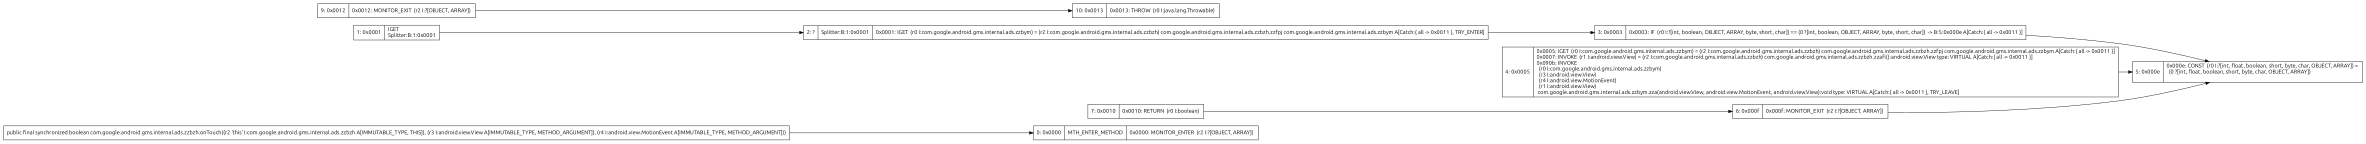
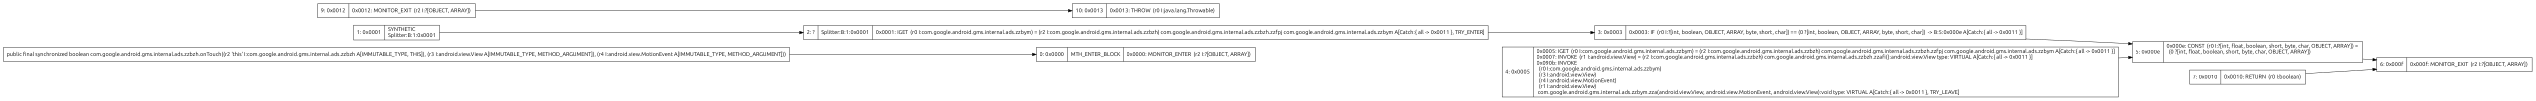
(393, 29) -> (402, 29)
(2048, 108) -> (2368, 59)
(1096, 133) -> (1096, 54)
